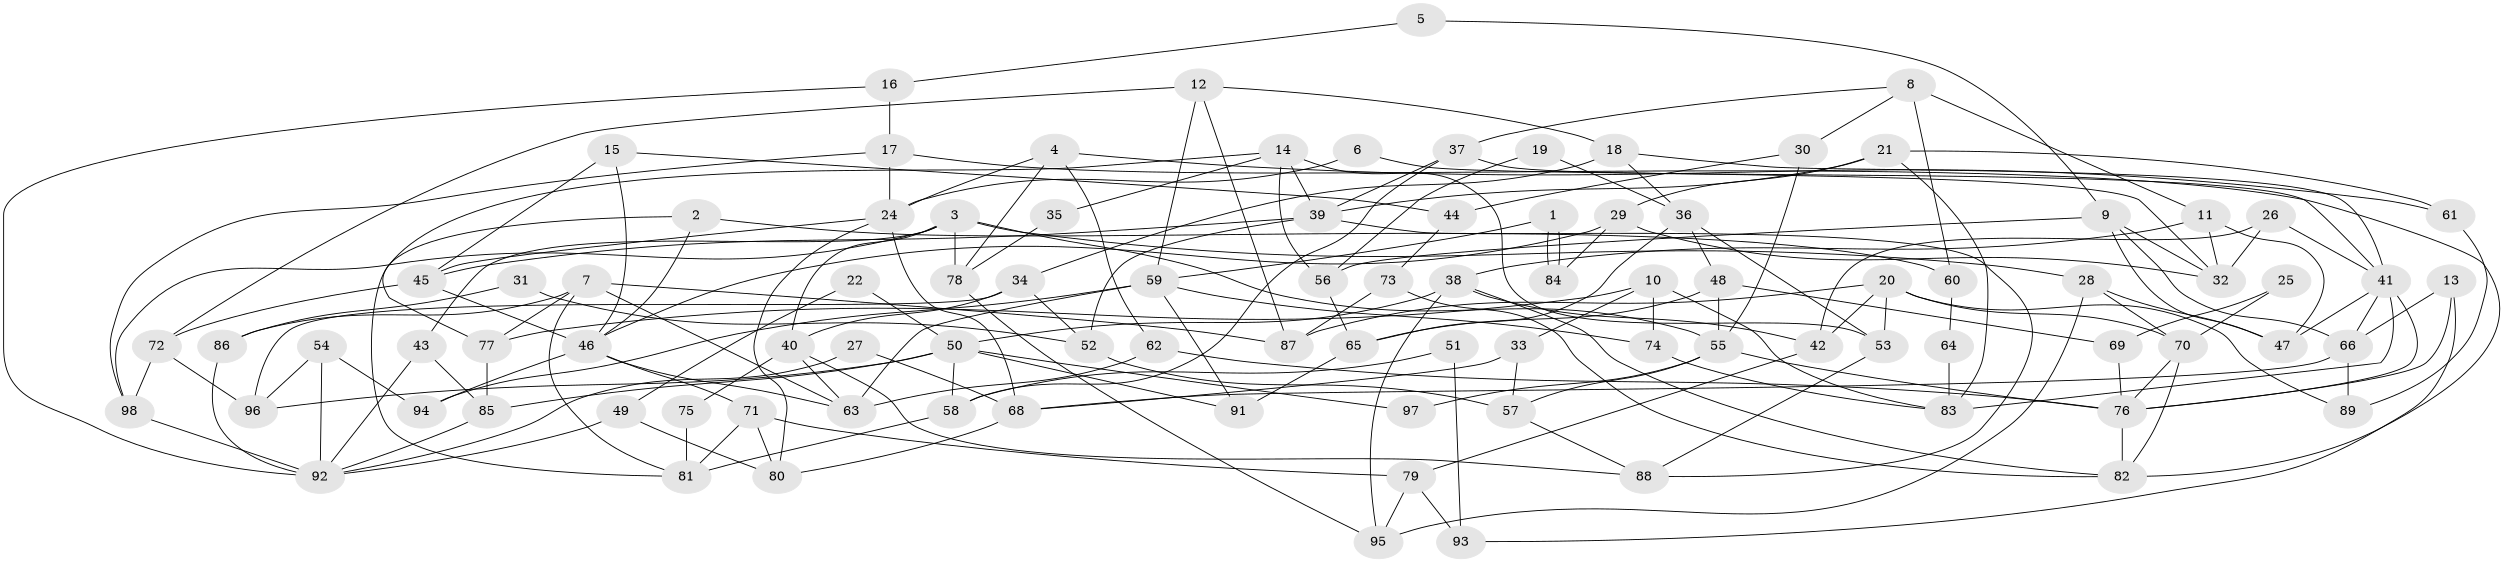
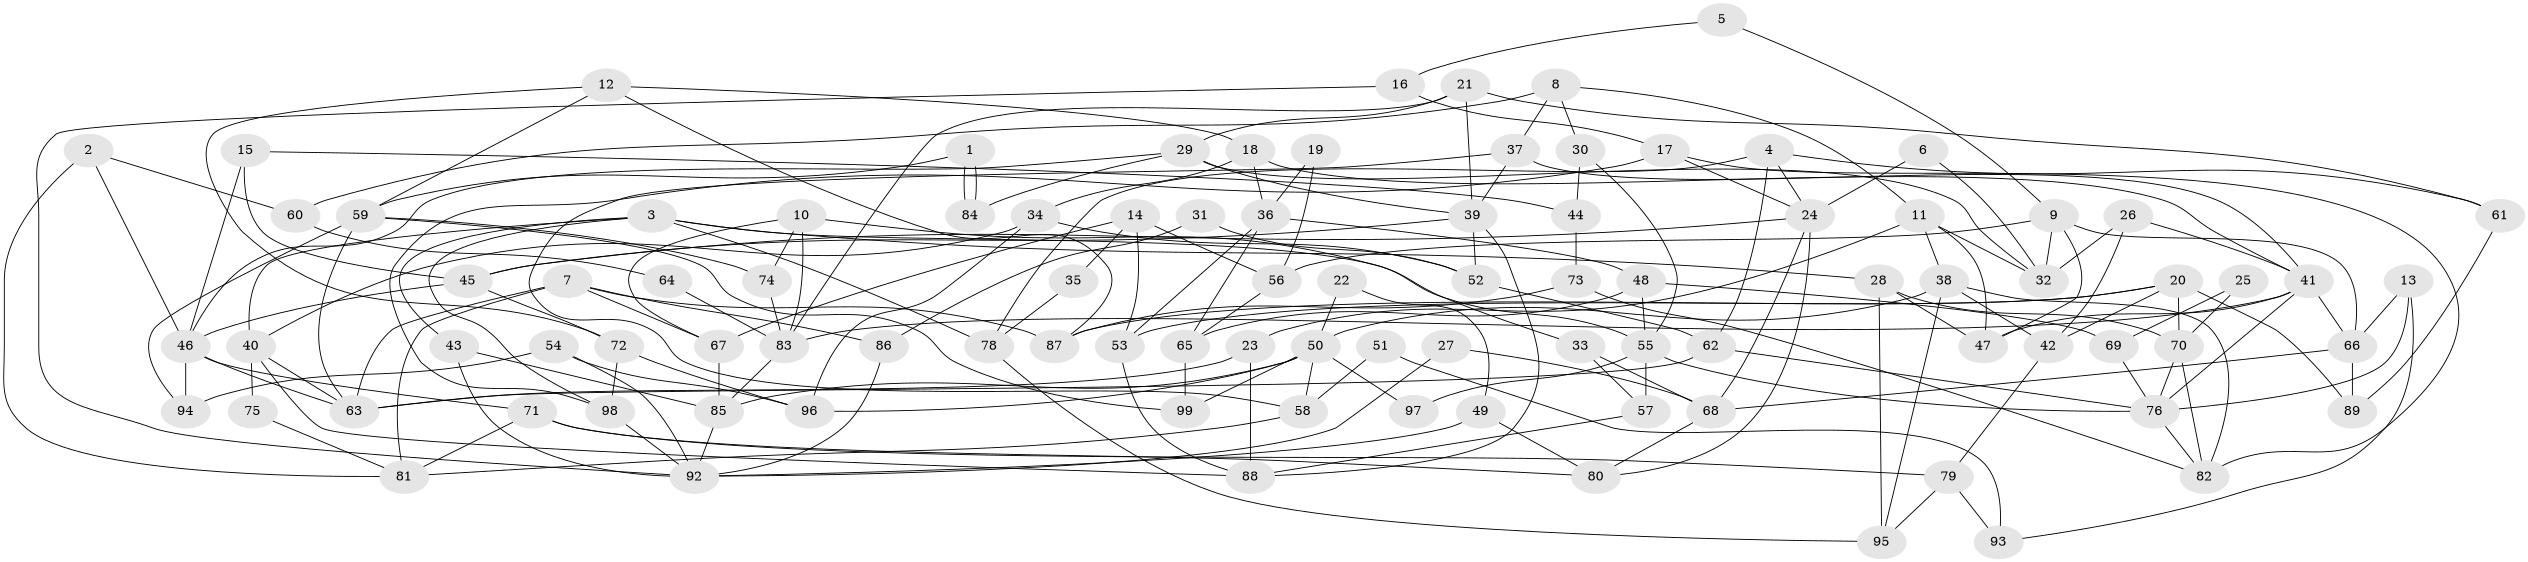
(1301, 183) -> (1349, 198)
(487, 346) -> (719, 346)
none -> (1250, 346)
none -> (757, 374)
(1249, 384) -> (1596, 310)
(1239, 412) -> (1185, 412)
